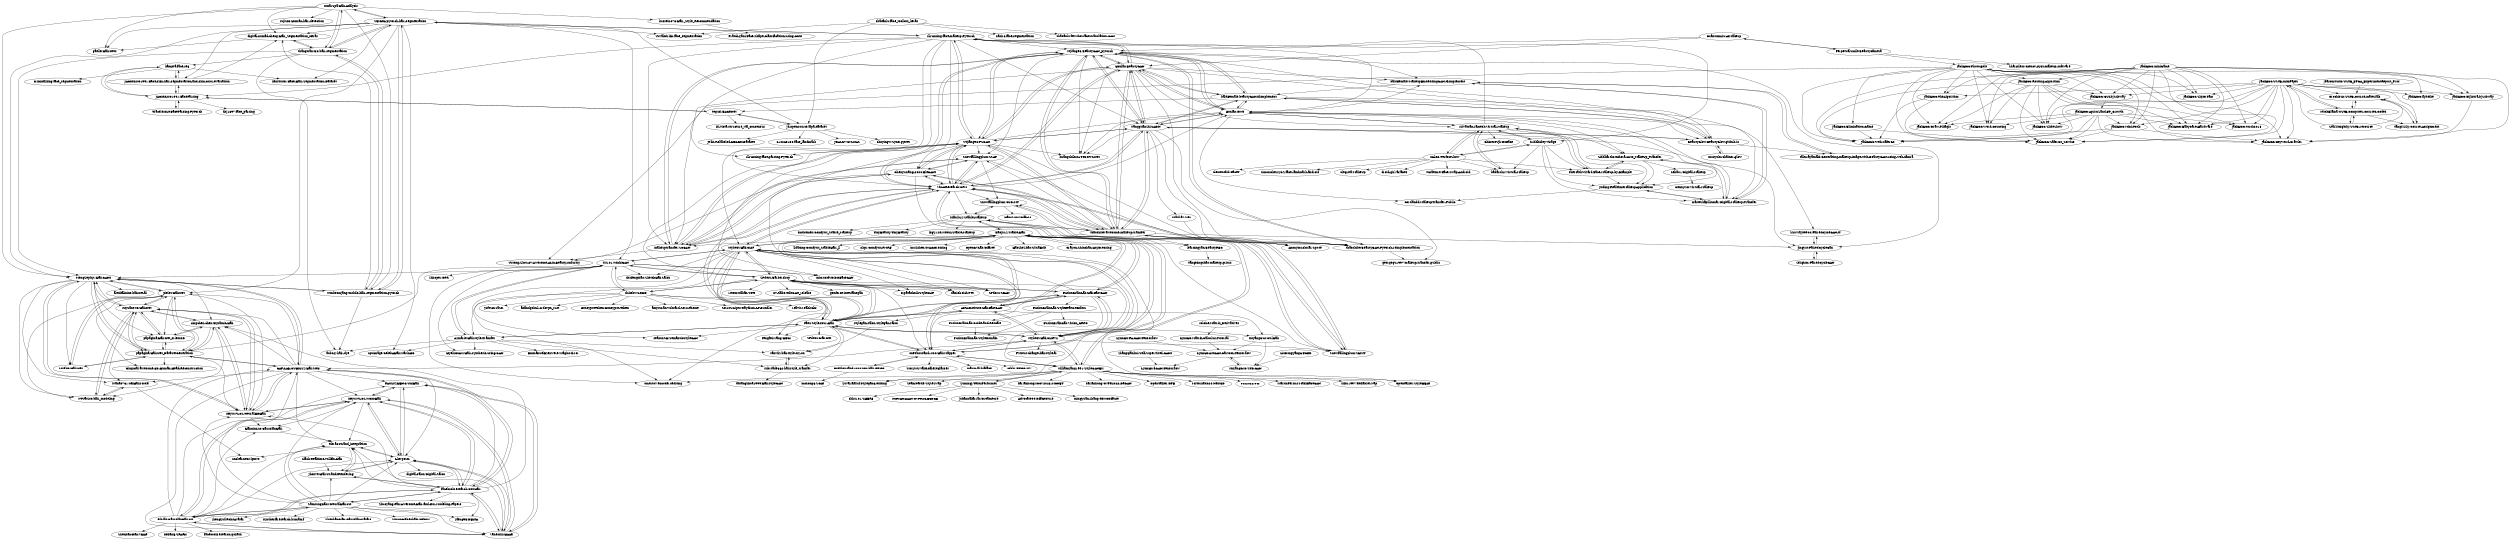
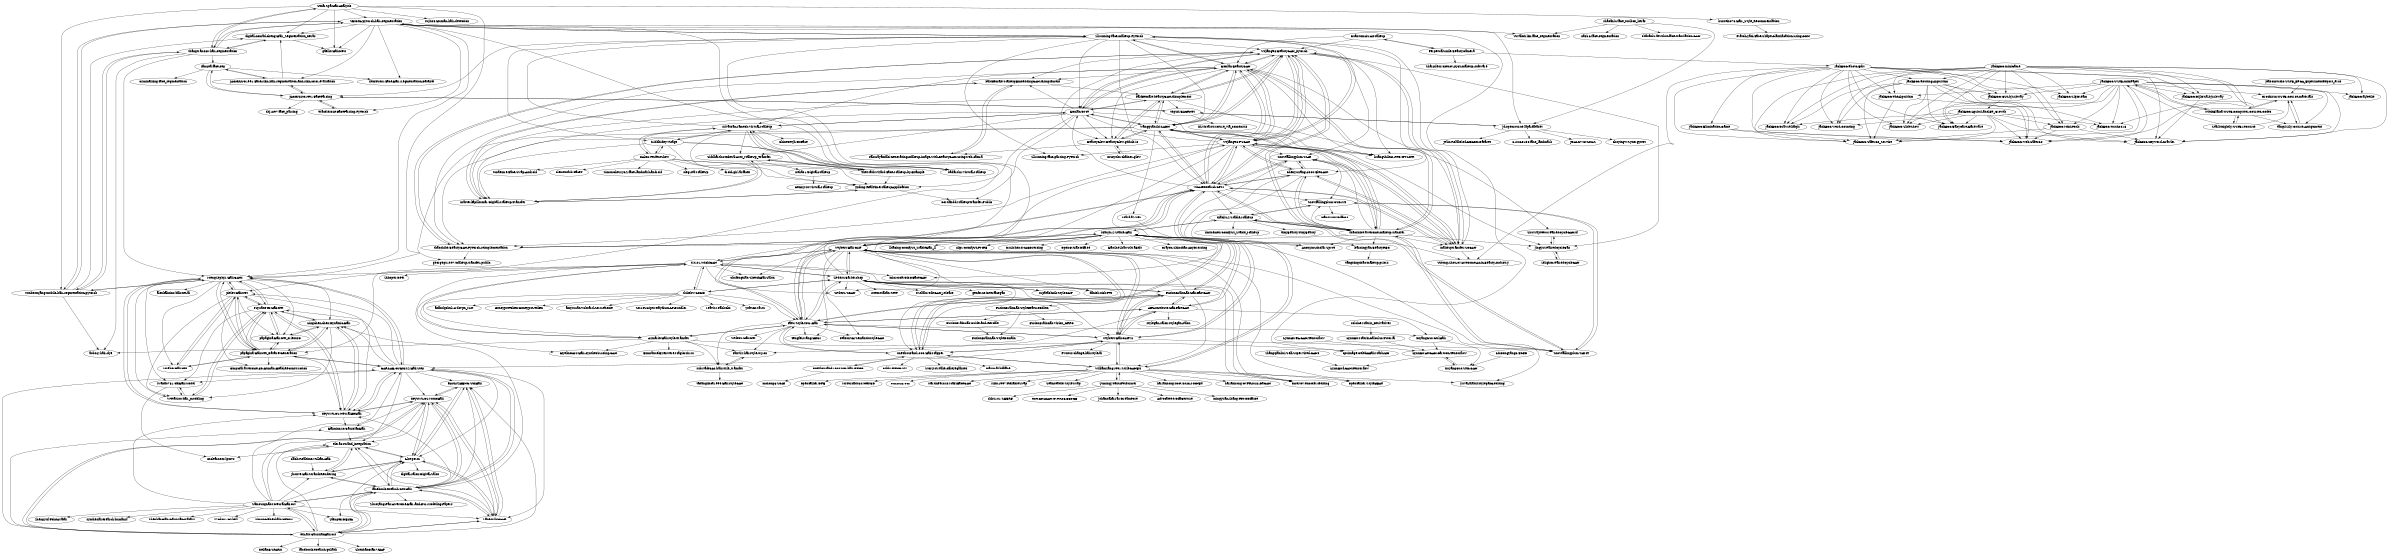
(372, 14) -> (460, 77)
(952, 233) -> none
(846, 341) -> (949, 347)
none -> (226, 520)
